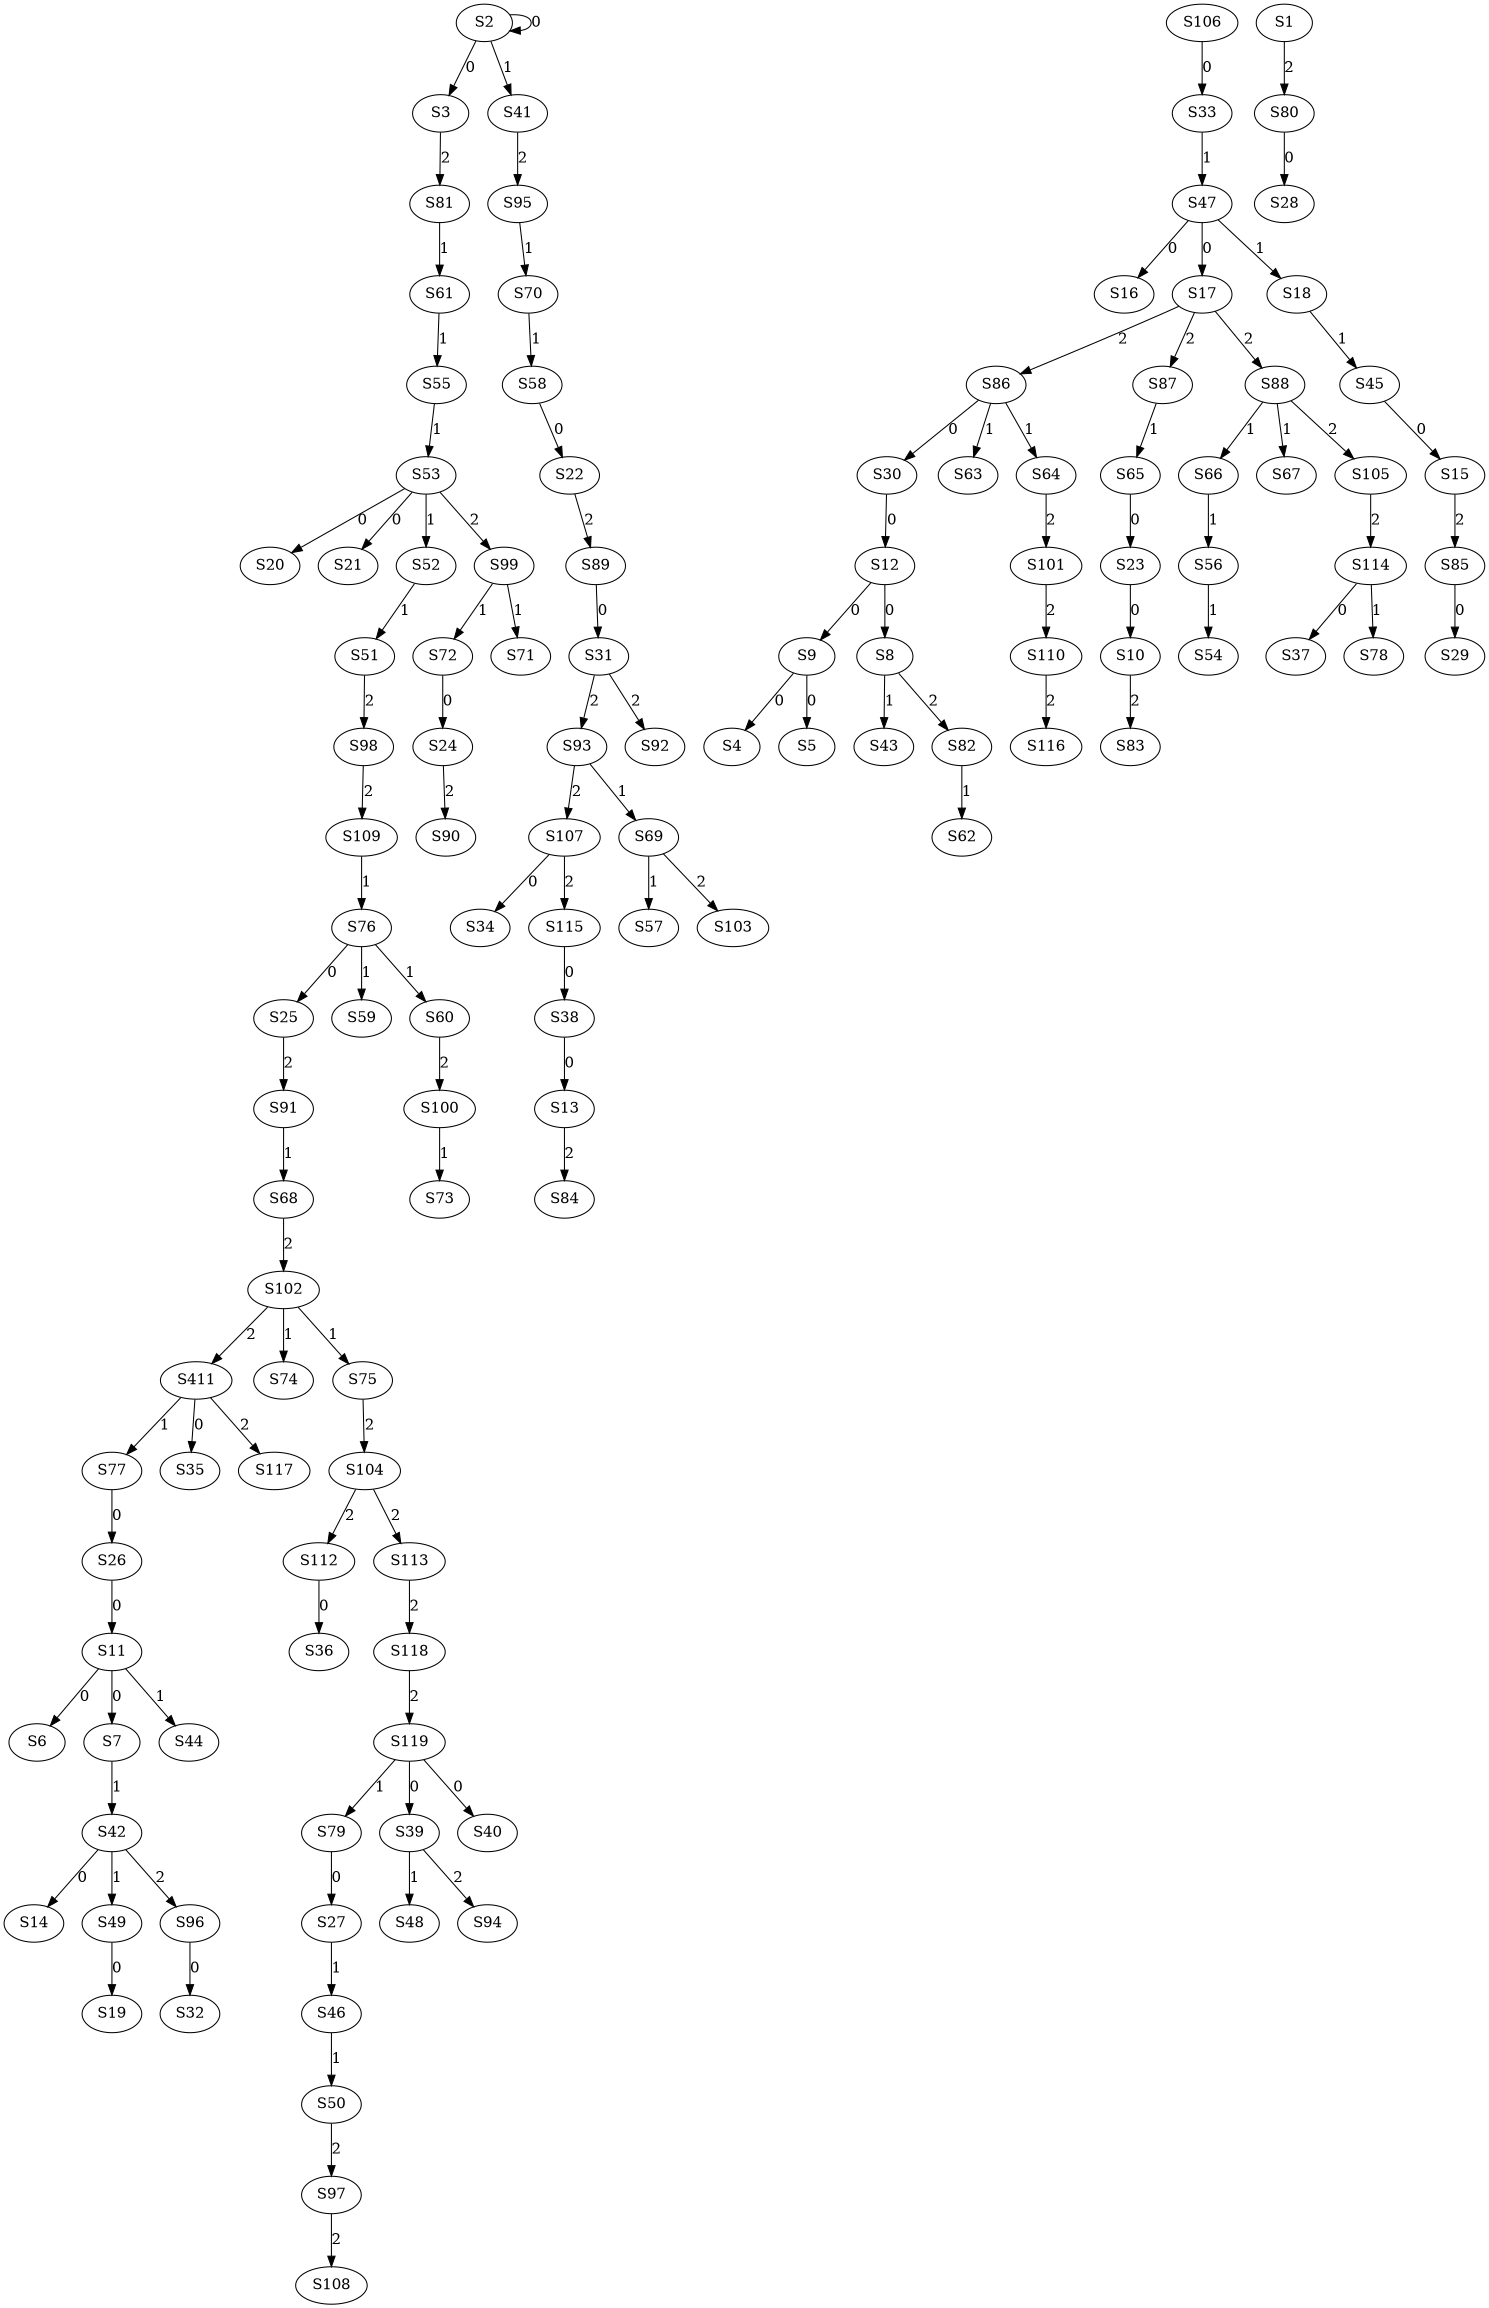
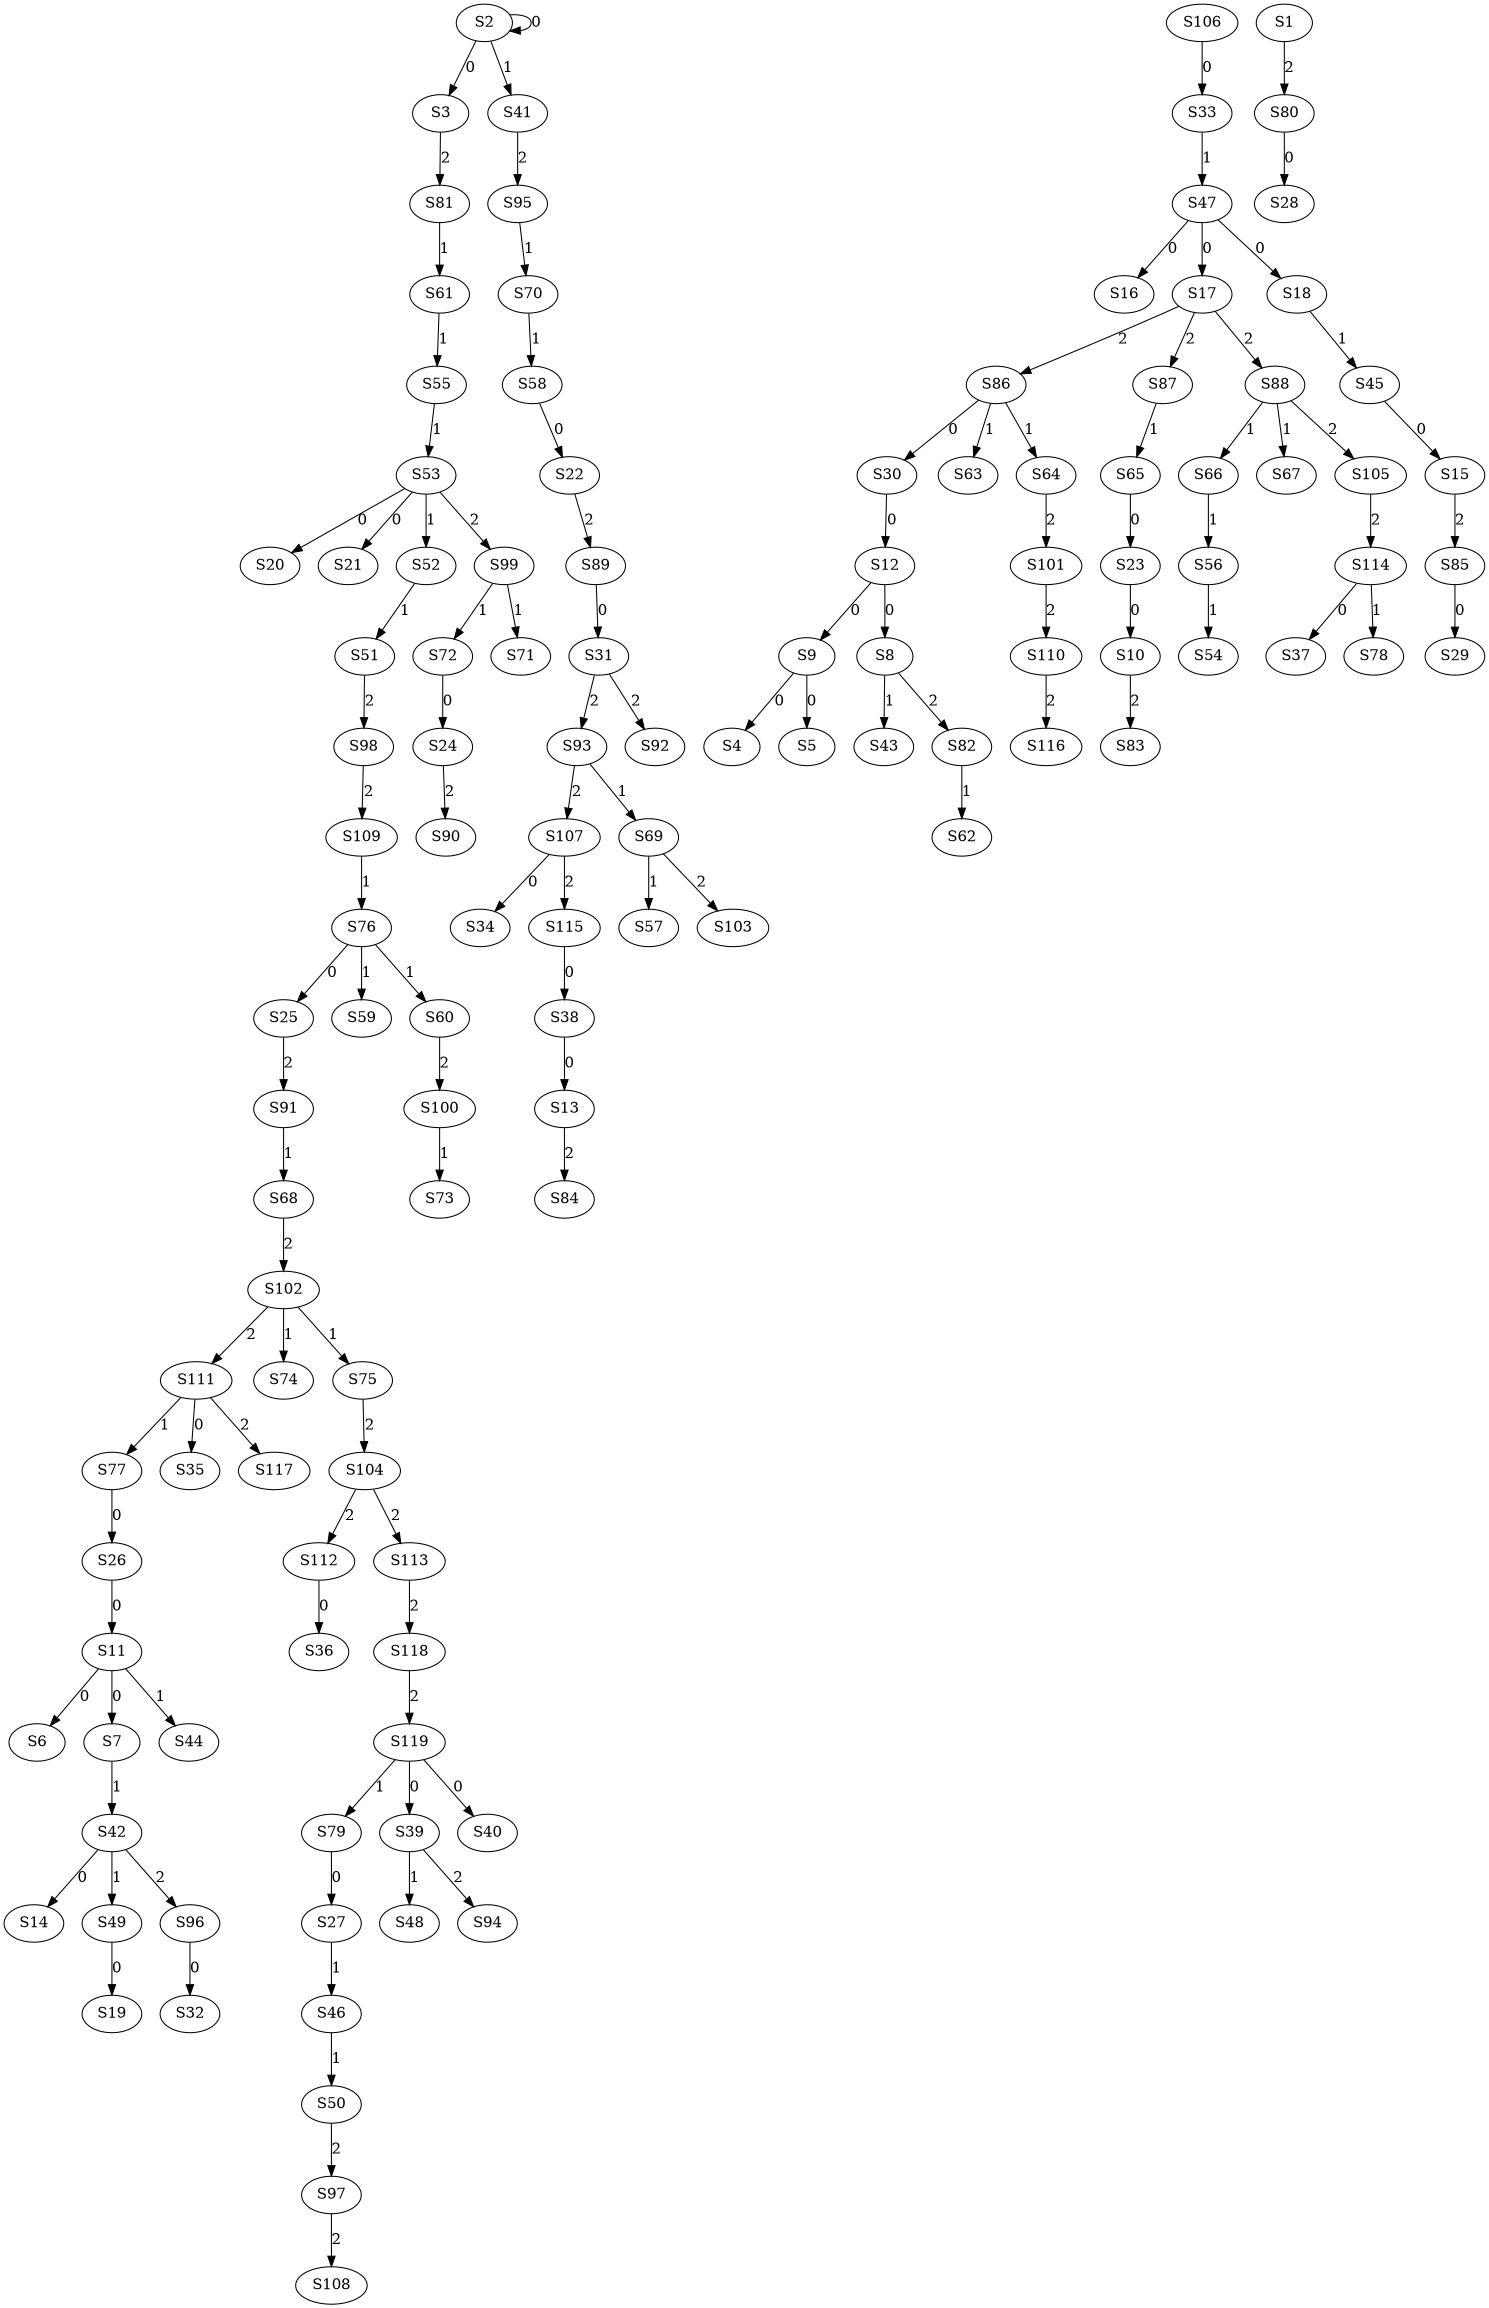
(1260, 249) -> (1260, 249)
(196, 1380) -> (196, 1380)
